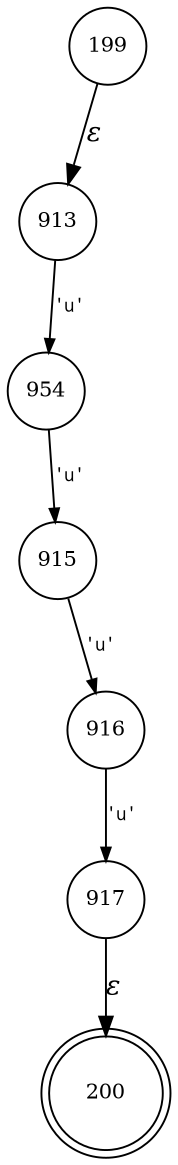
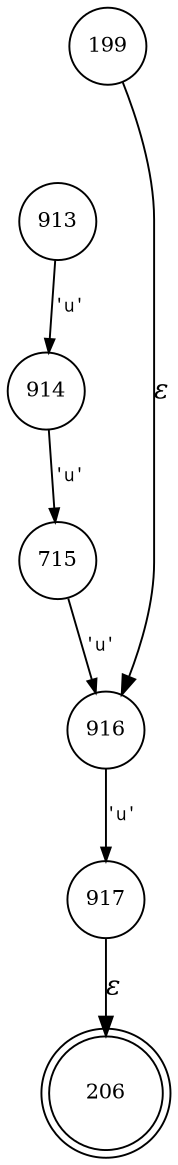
(86, 124) -> (154, 379)
(46, 391) -> (46, 391)
(58, 561) -> (58, 561)
(106, 1093) -> (106, 1093)
